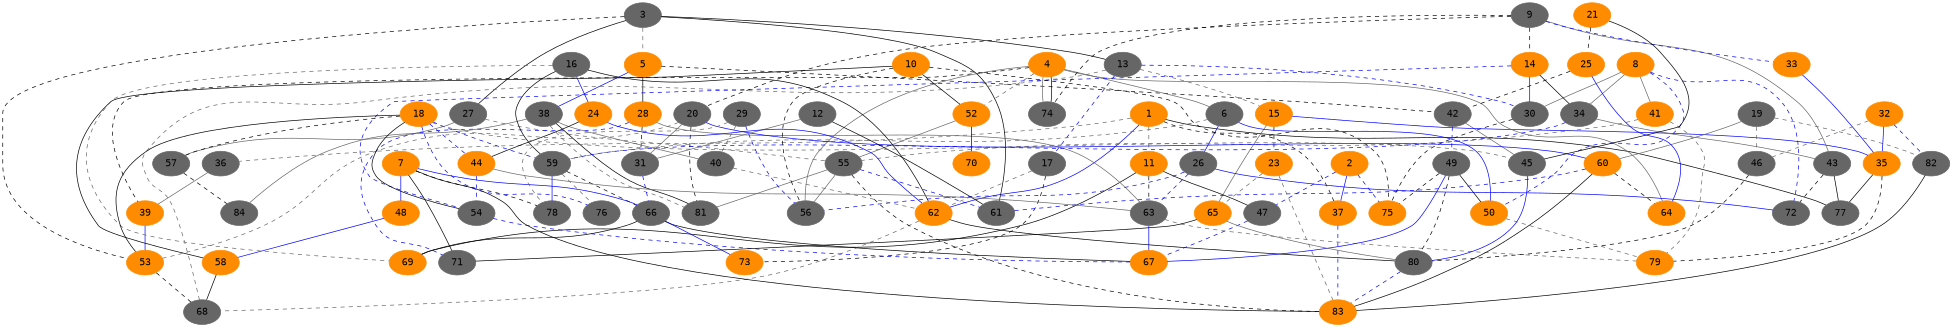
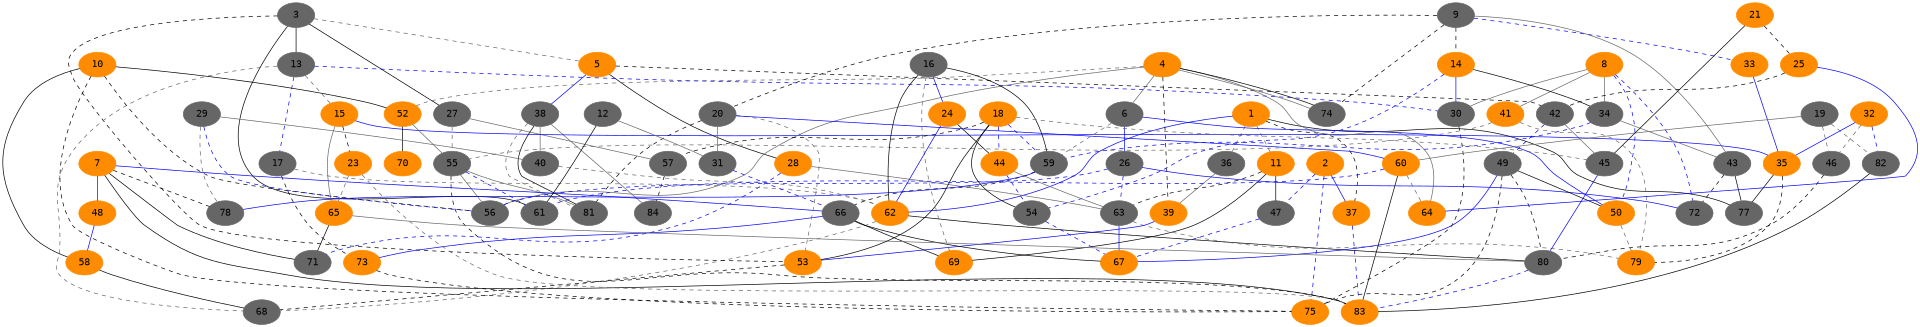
(642, 138) -> none
(729, 139) -> (372, 136)
(1635, 188) -> (1415, 190)
(602, 213) -> none
none -> (833, 308)
